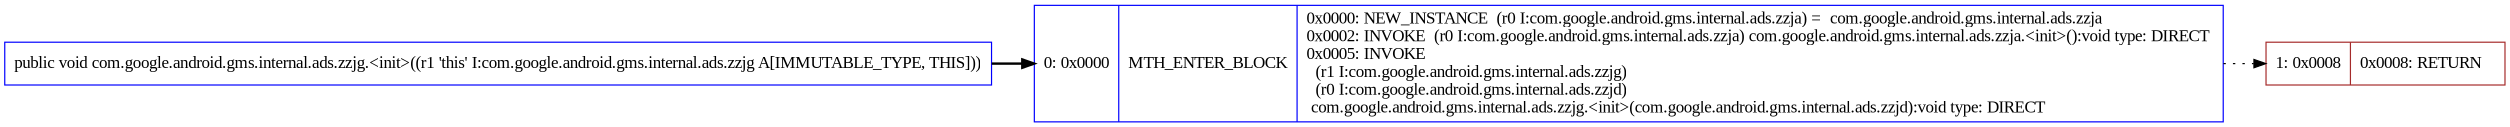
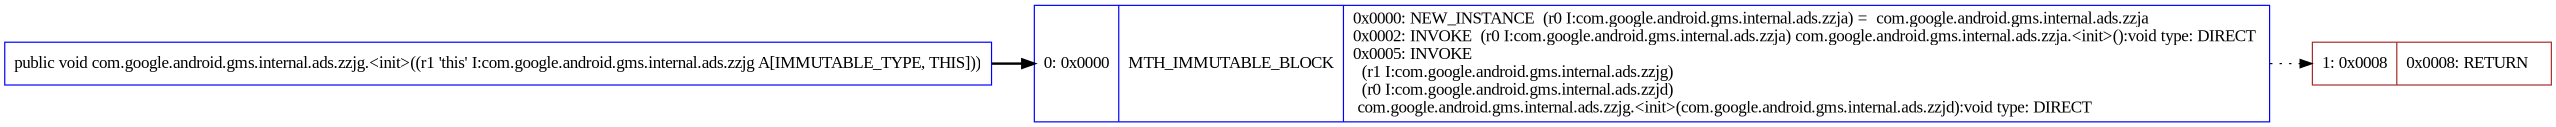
(1208, 63) -> (1231, 63)
